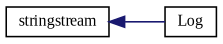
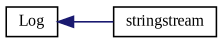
(145, 22) -> (94, 22)
